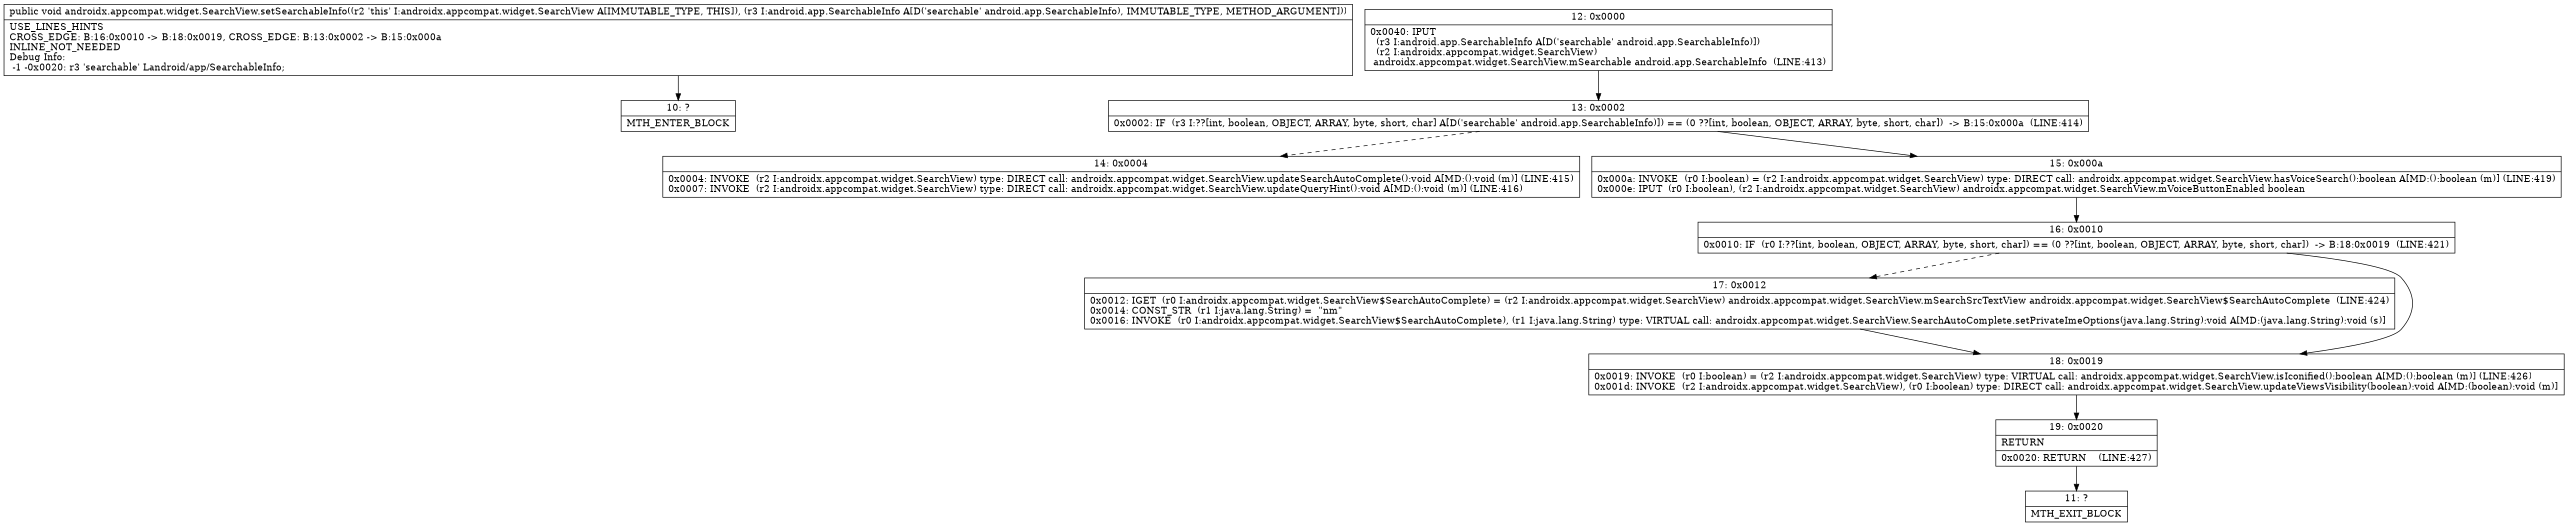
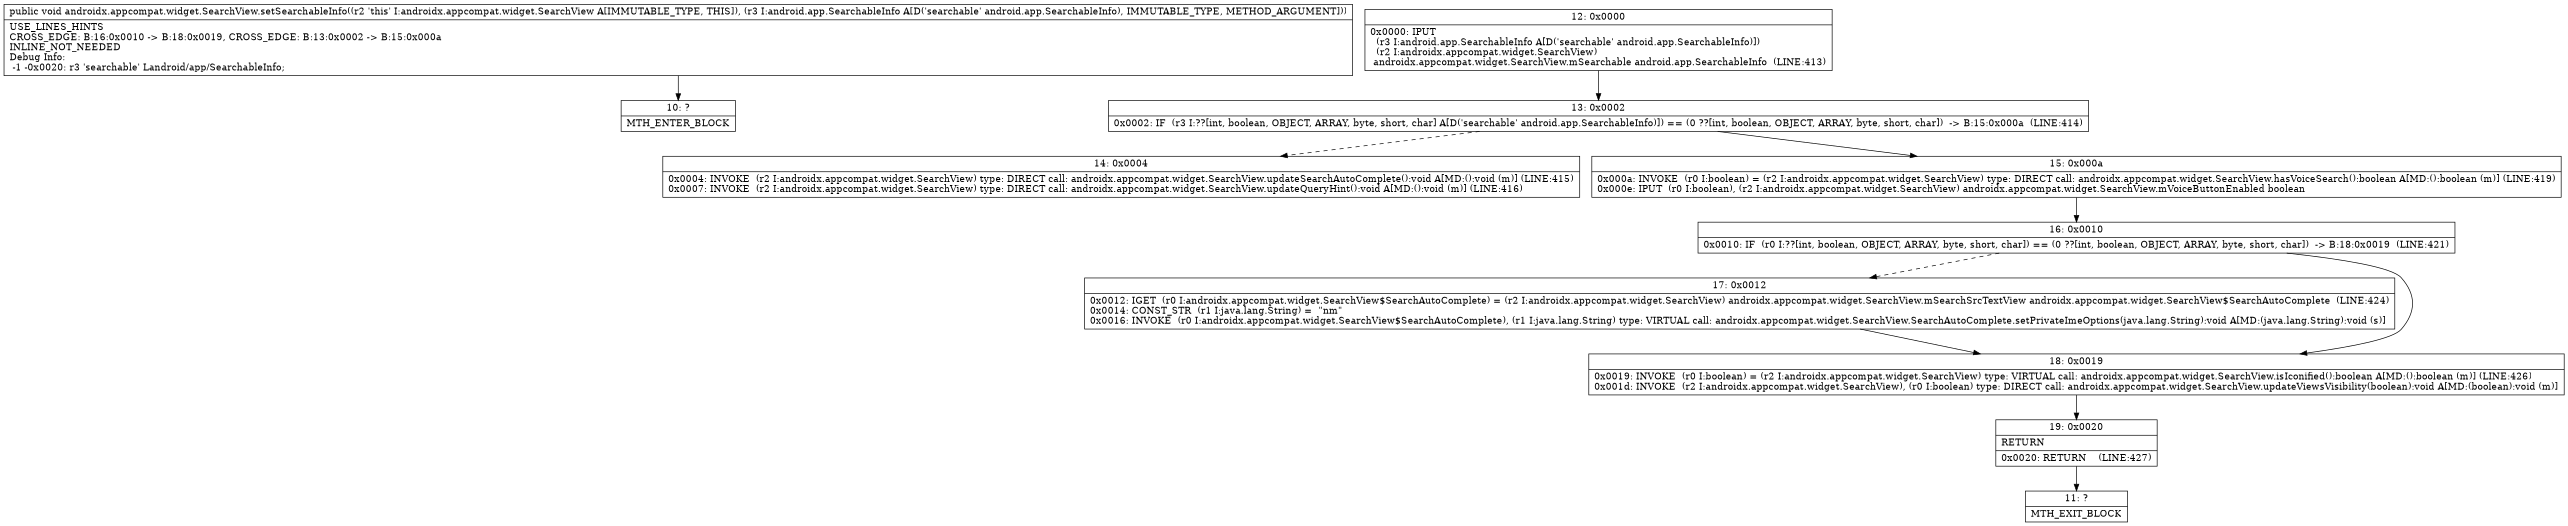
(1406, 32) -> (1406, 32)
